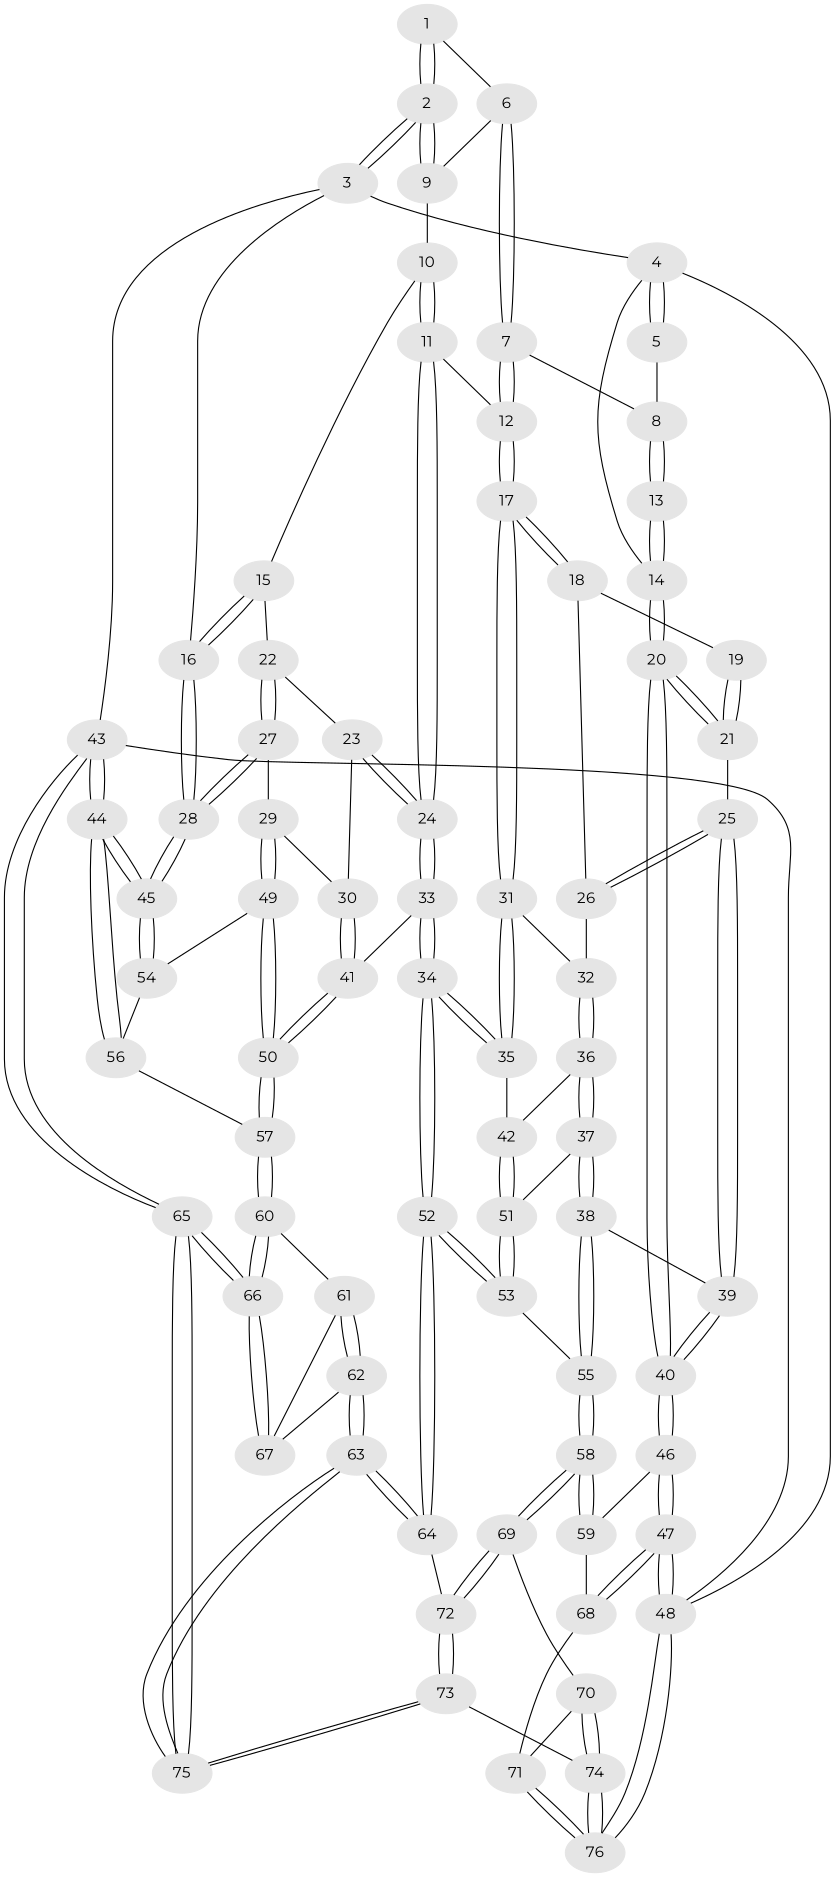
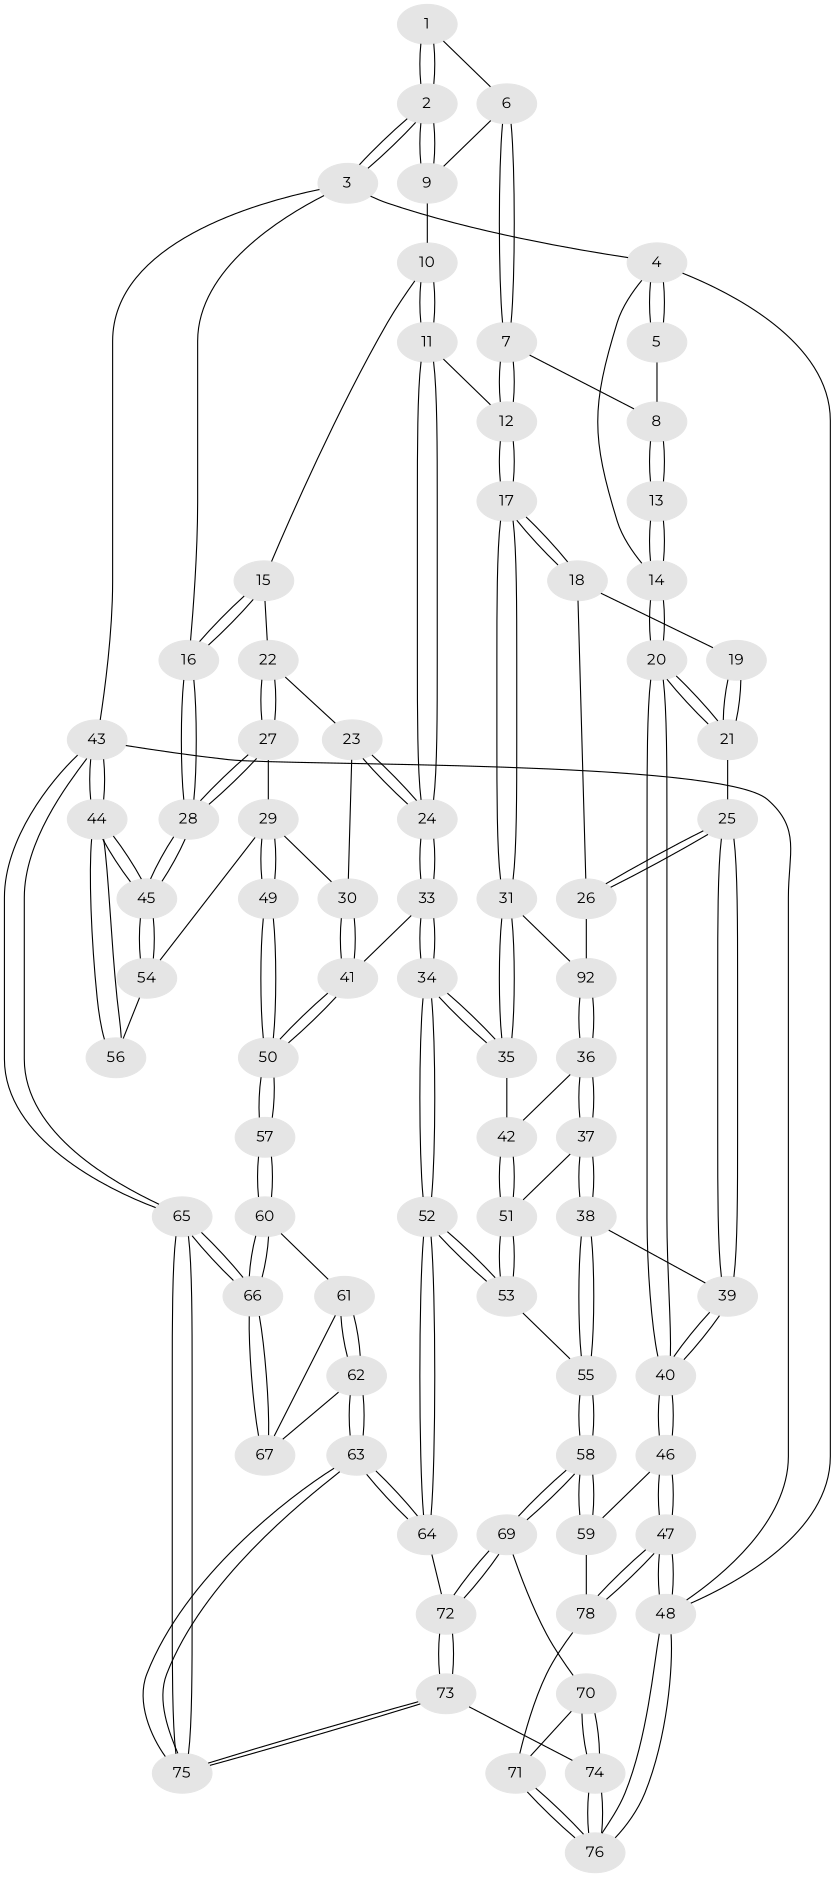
(207, 939) -> (208, 899)
(586, 978) -> (586, 978)
(191, 1098) -> none
(586, 1614) -> (586, 1614)
